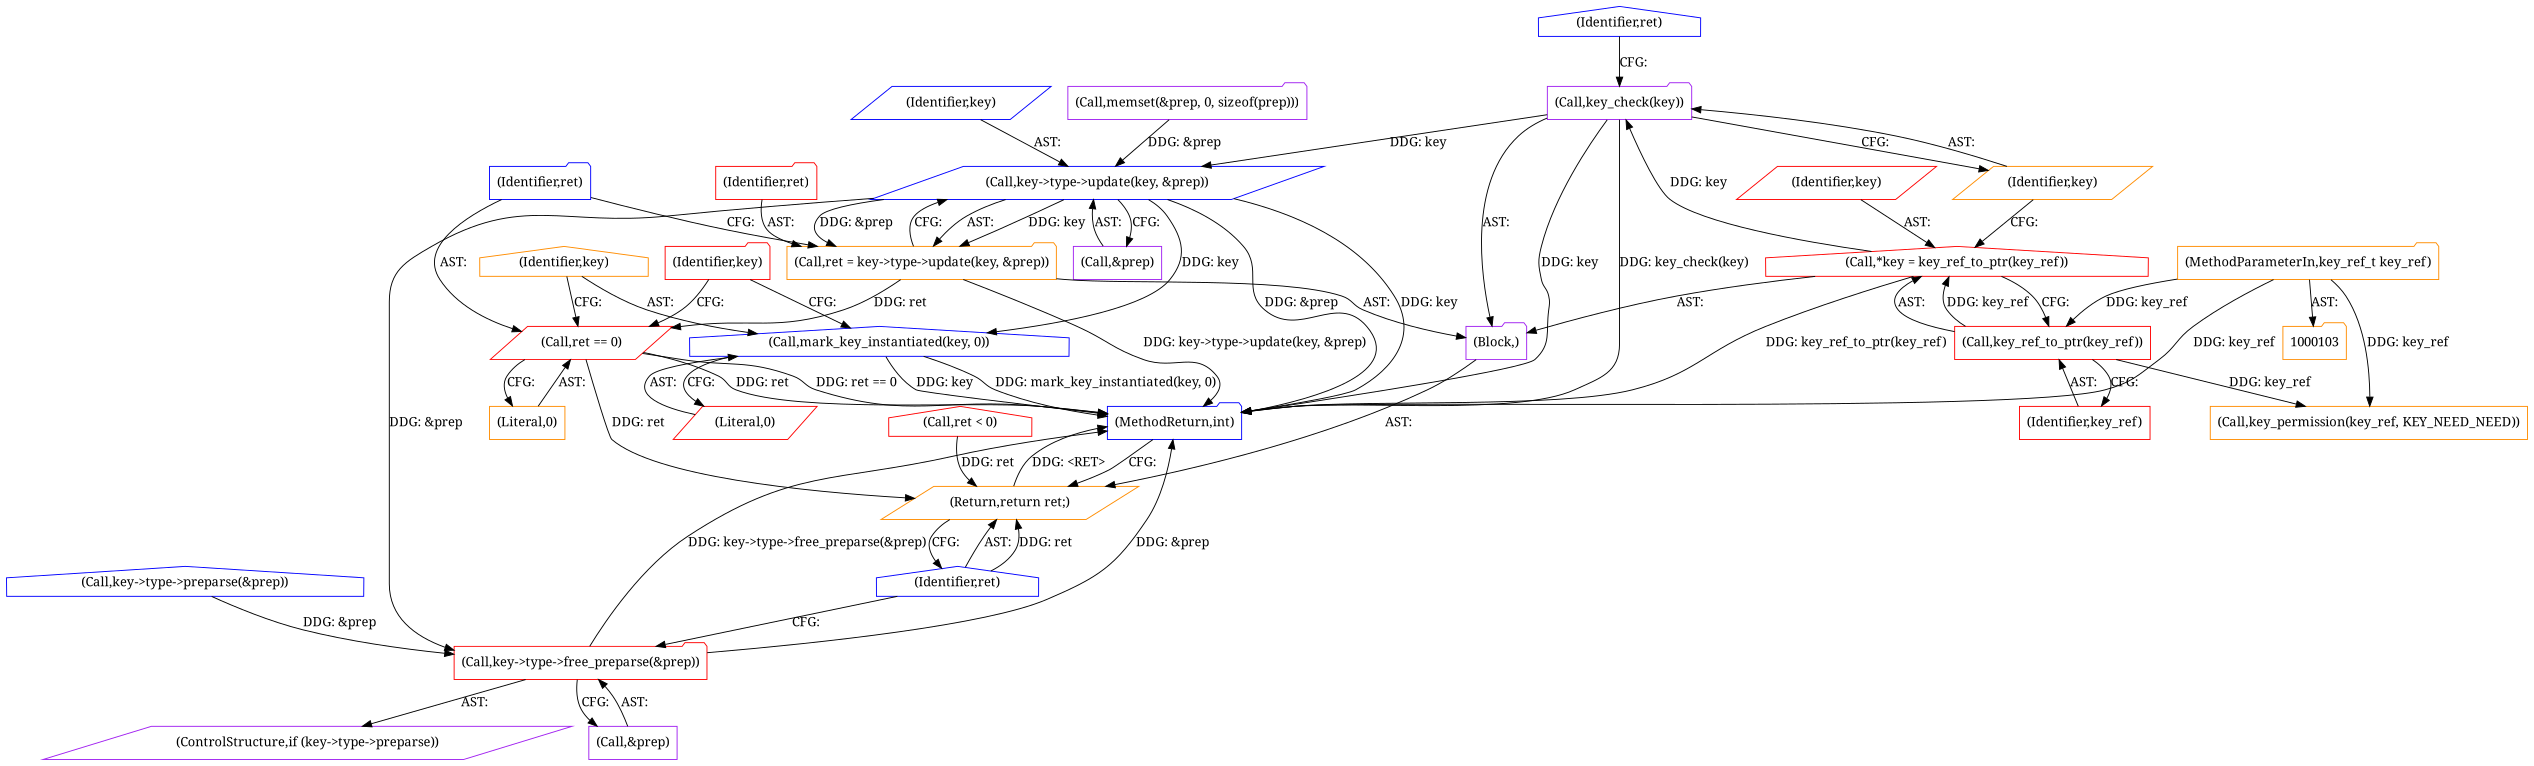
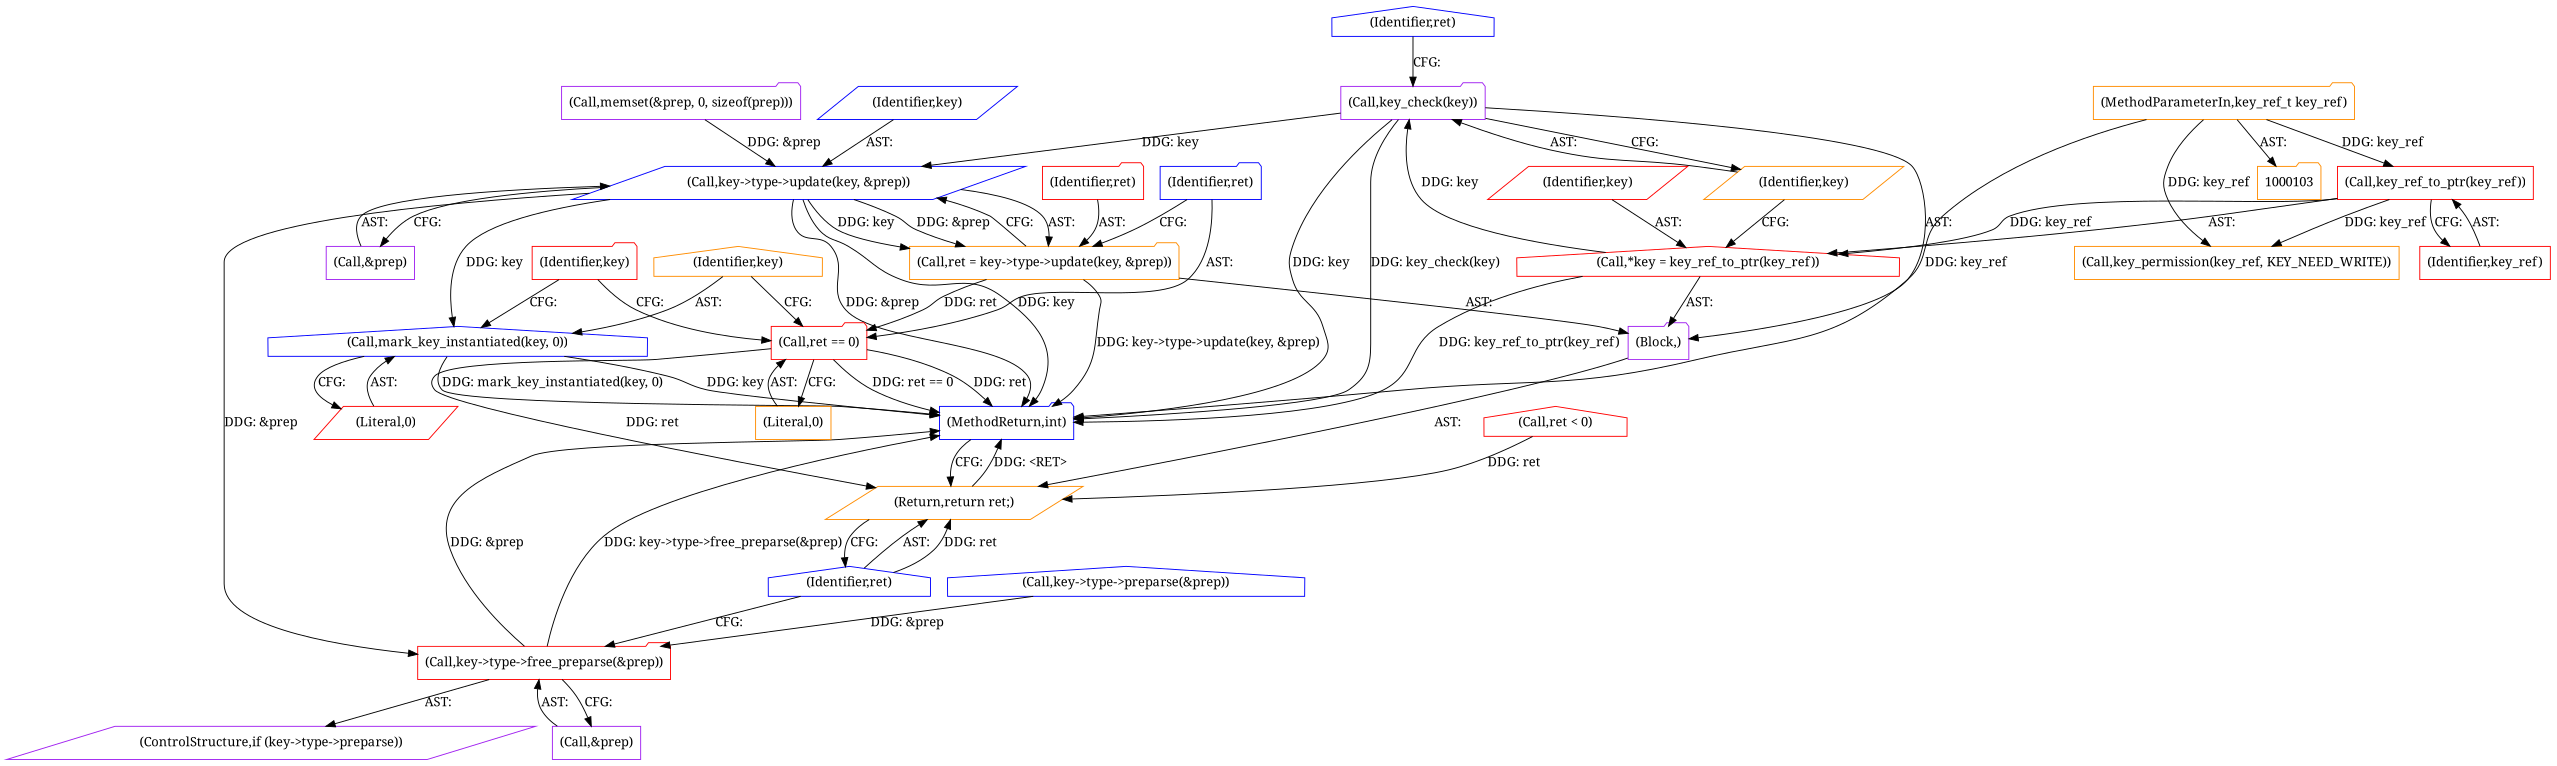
(2028, 292) -> none
(581, 343) -> (819, 343)
(2369, 423) -> (2237, 263)
